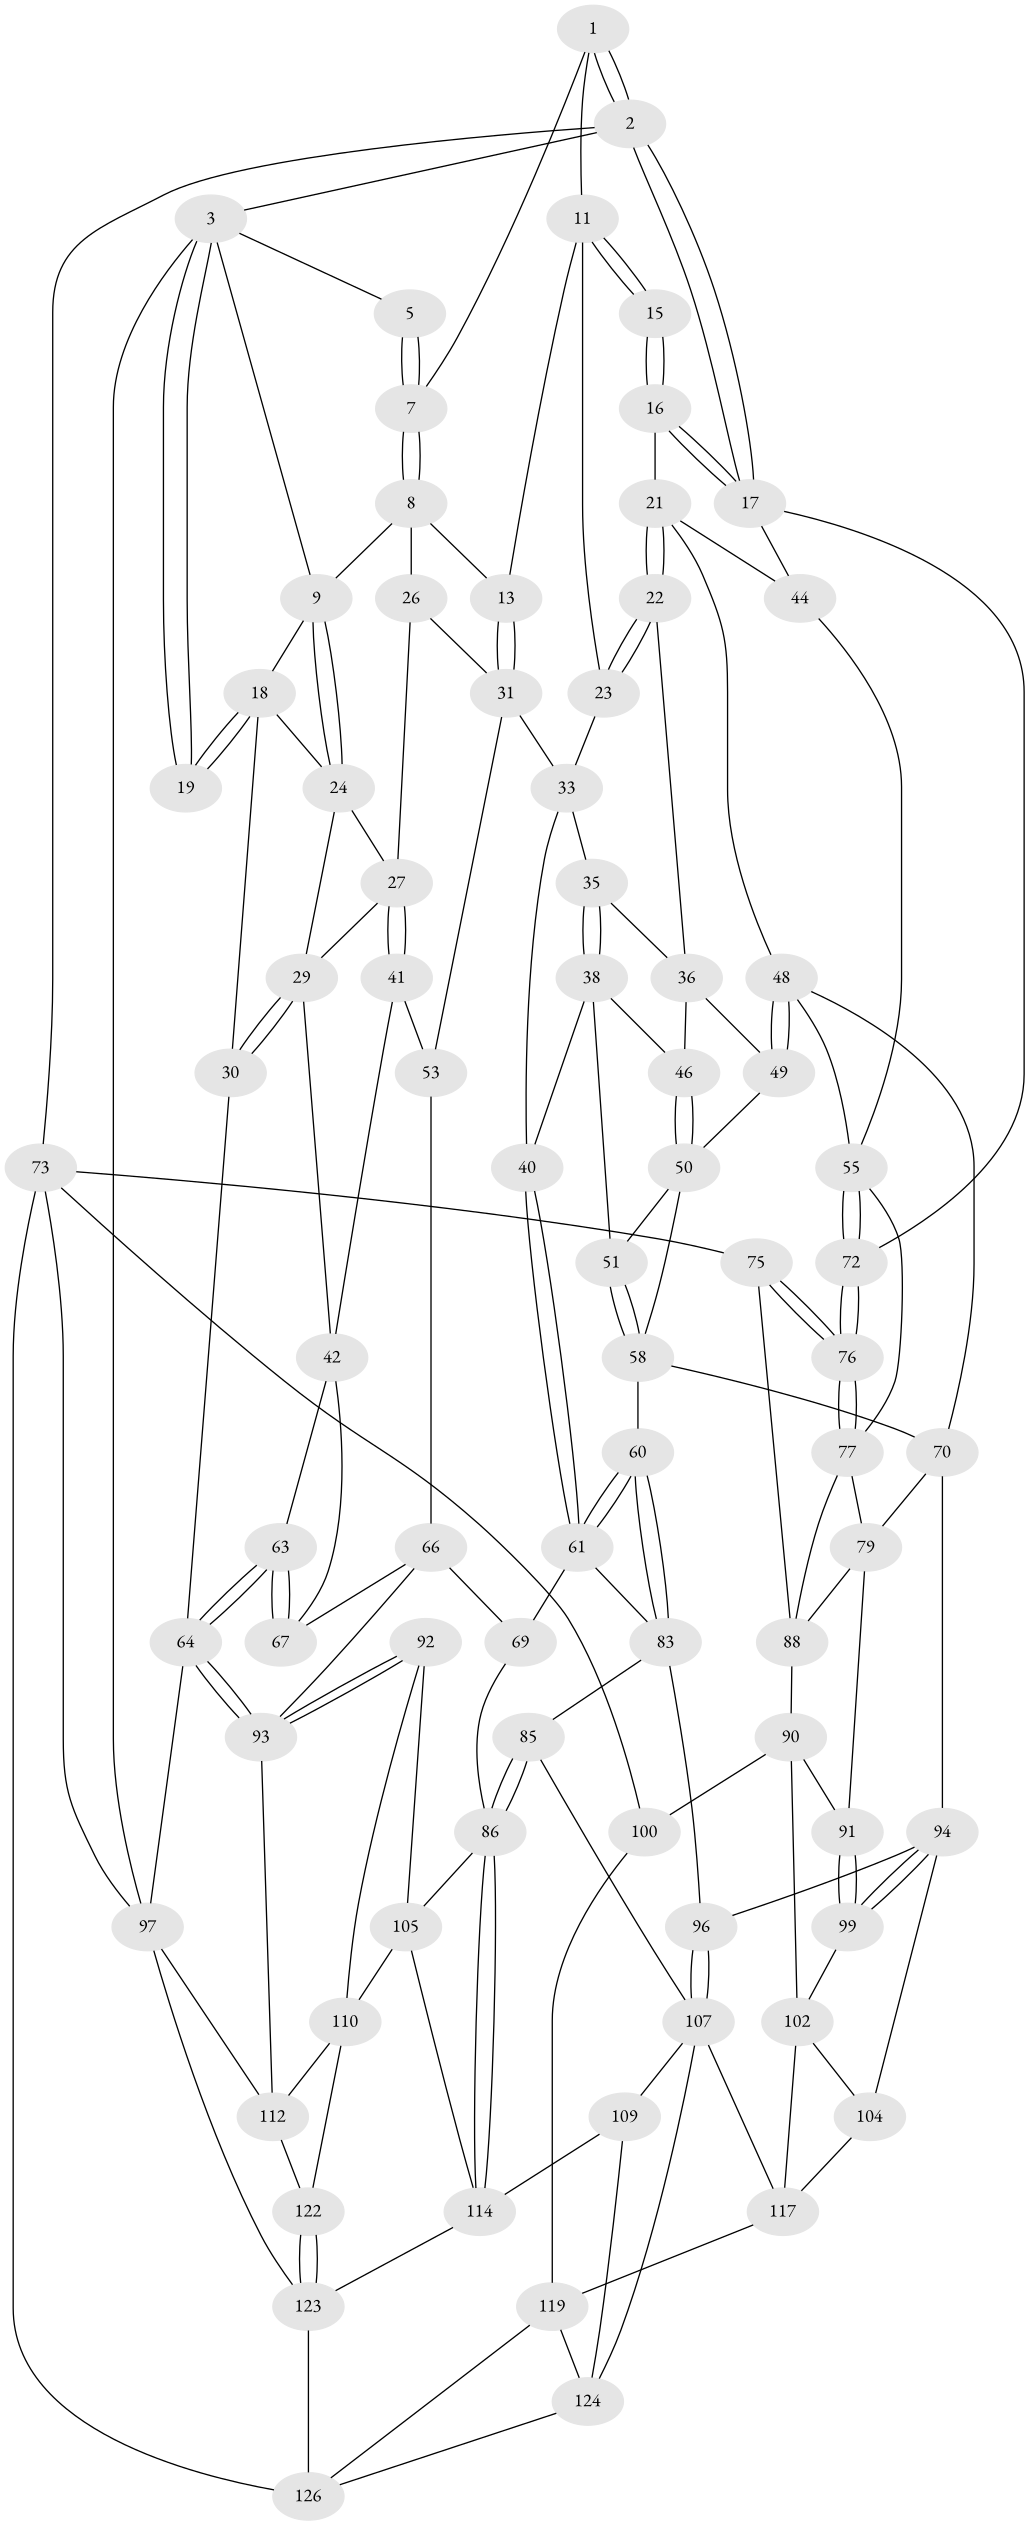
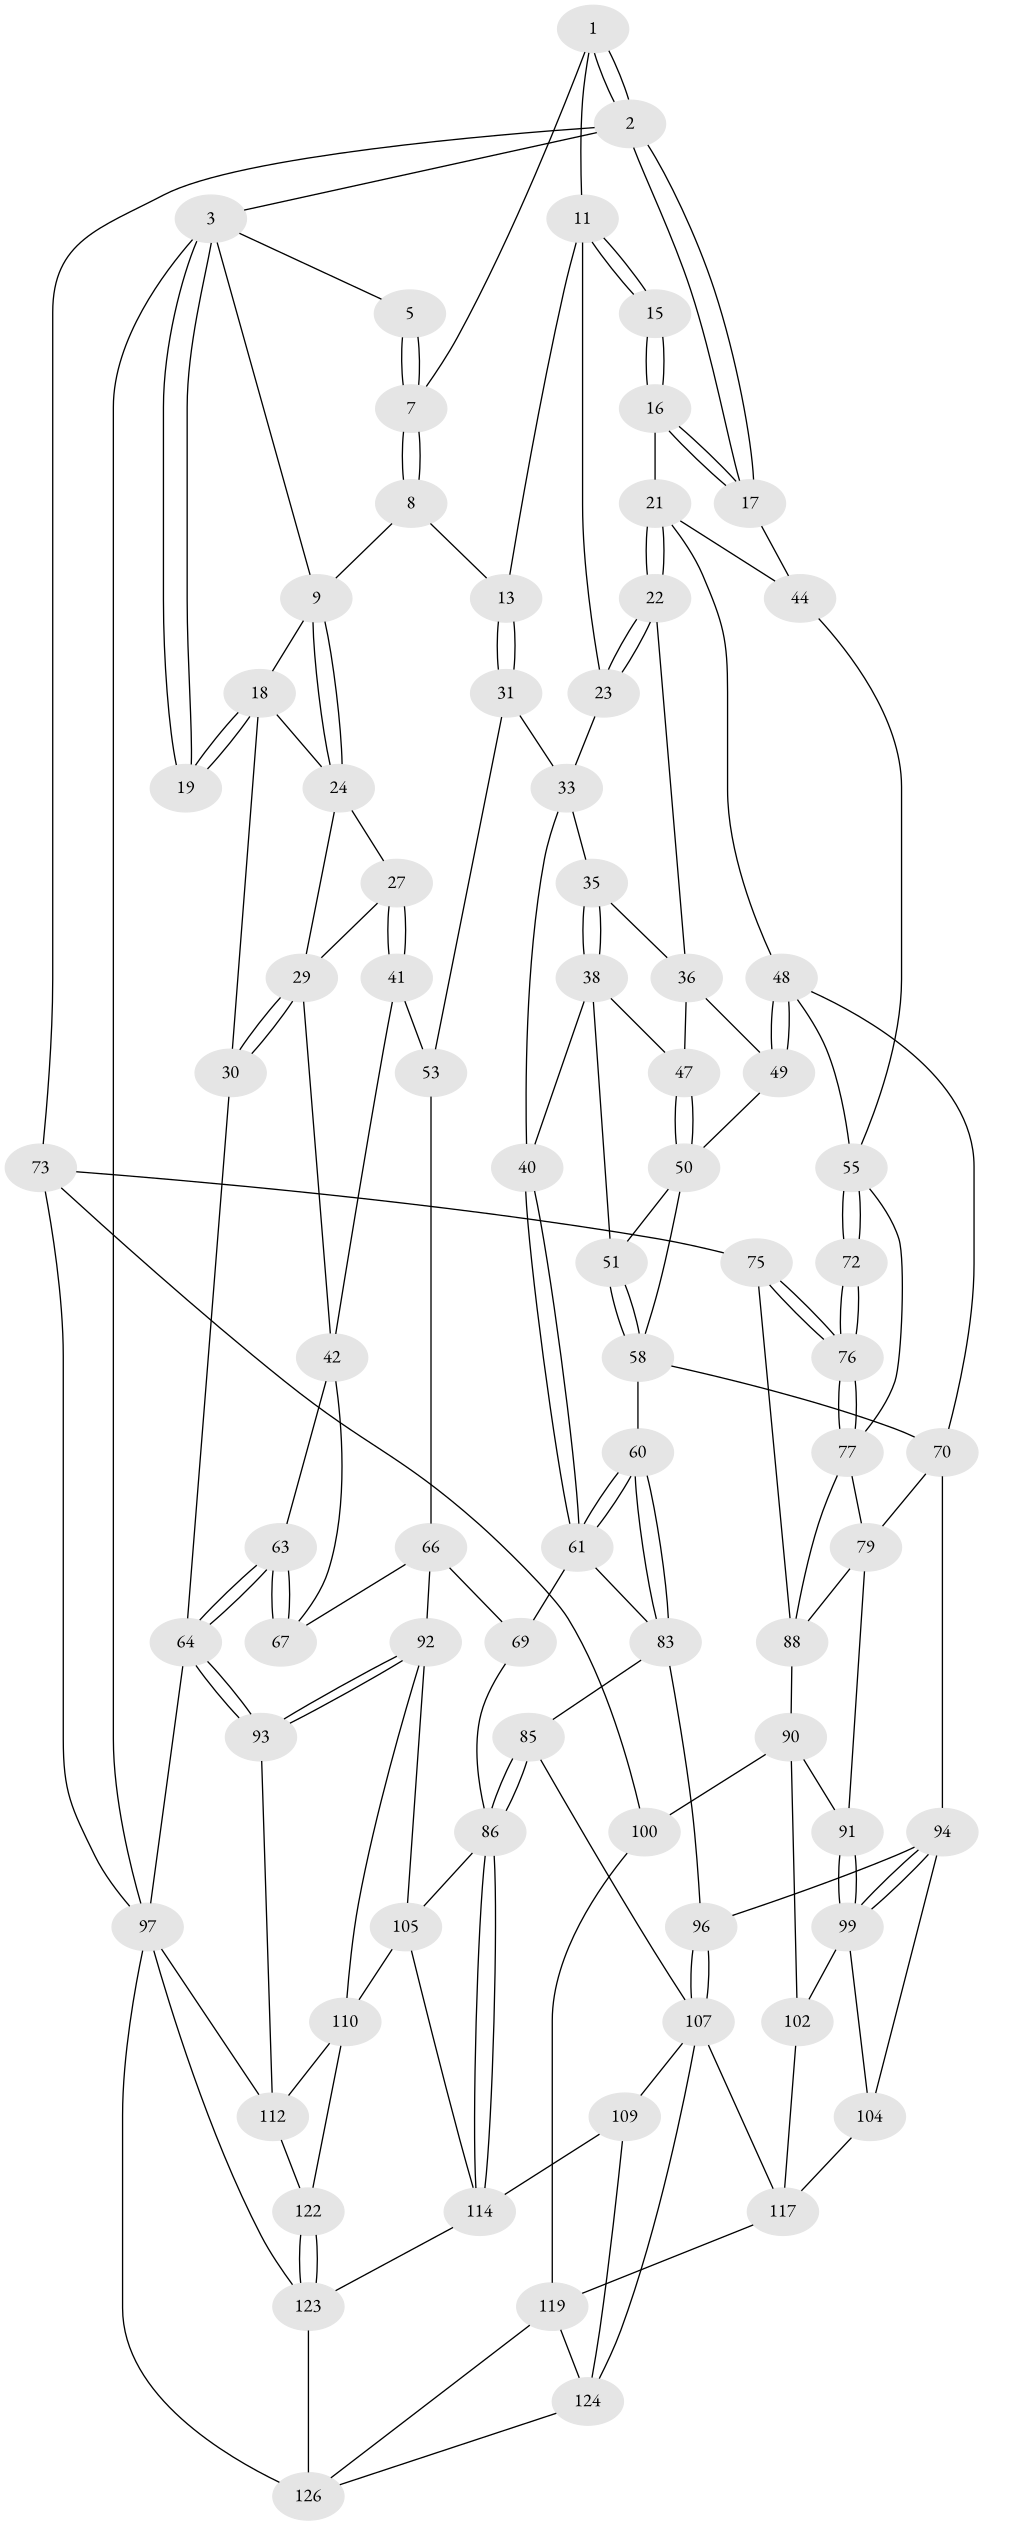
(411, 598) -> none
(1024, 840) -> none
(684, 1073) -> (684, 1073)
(348, 1644) -> (428, 1595)
(13, 1920) -> (123, 2252)
(834, 2069) -> (859, 2022)
